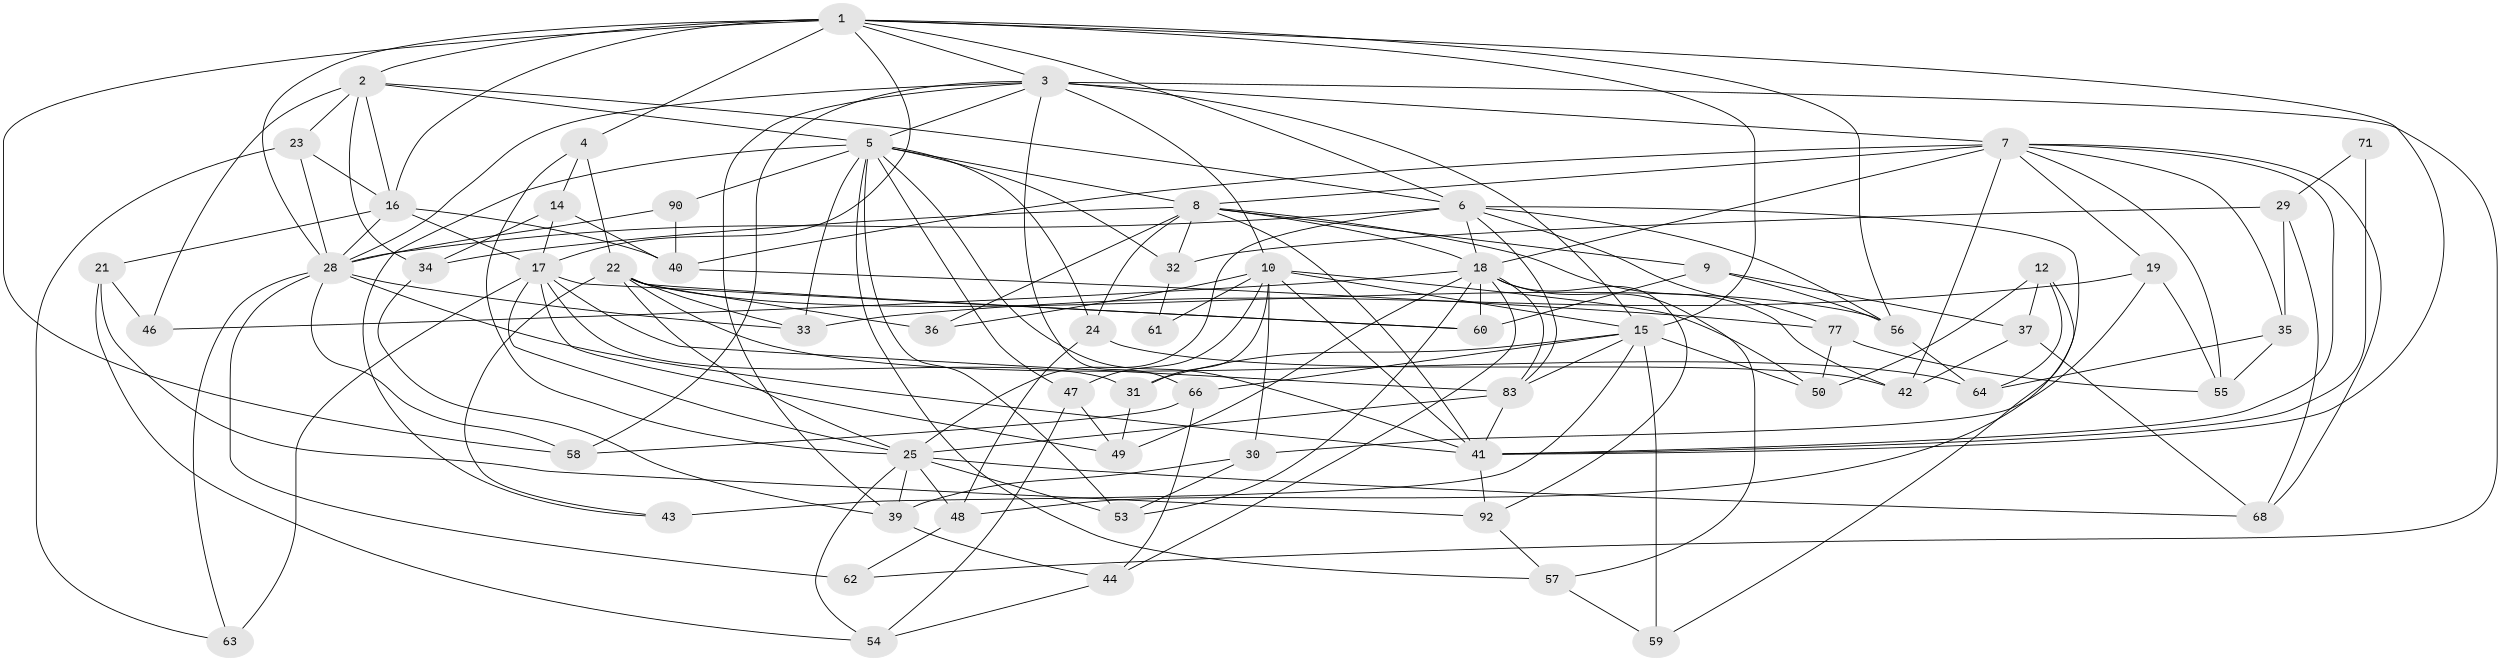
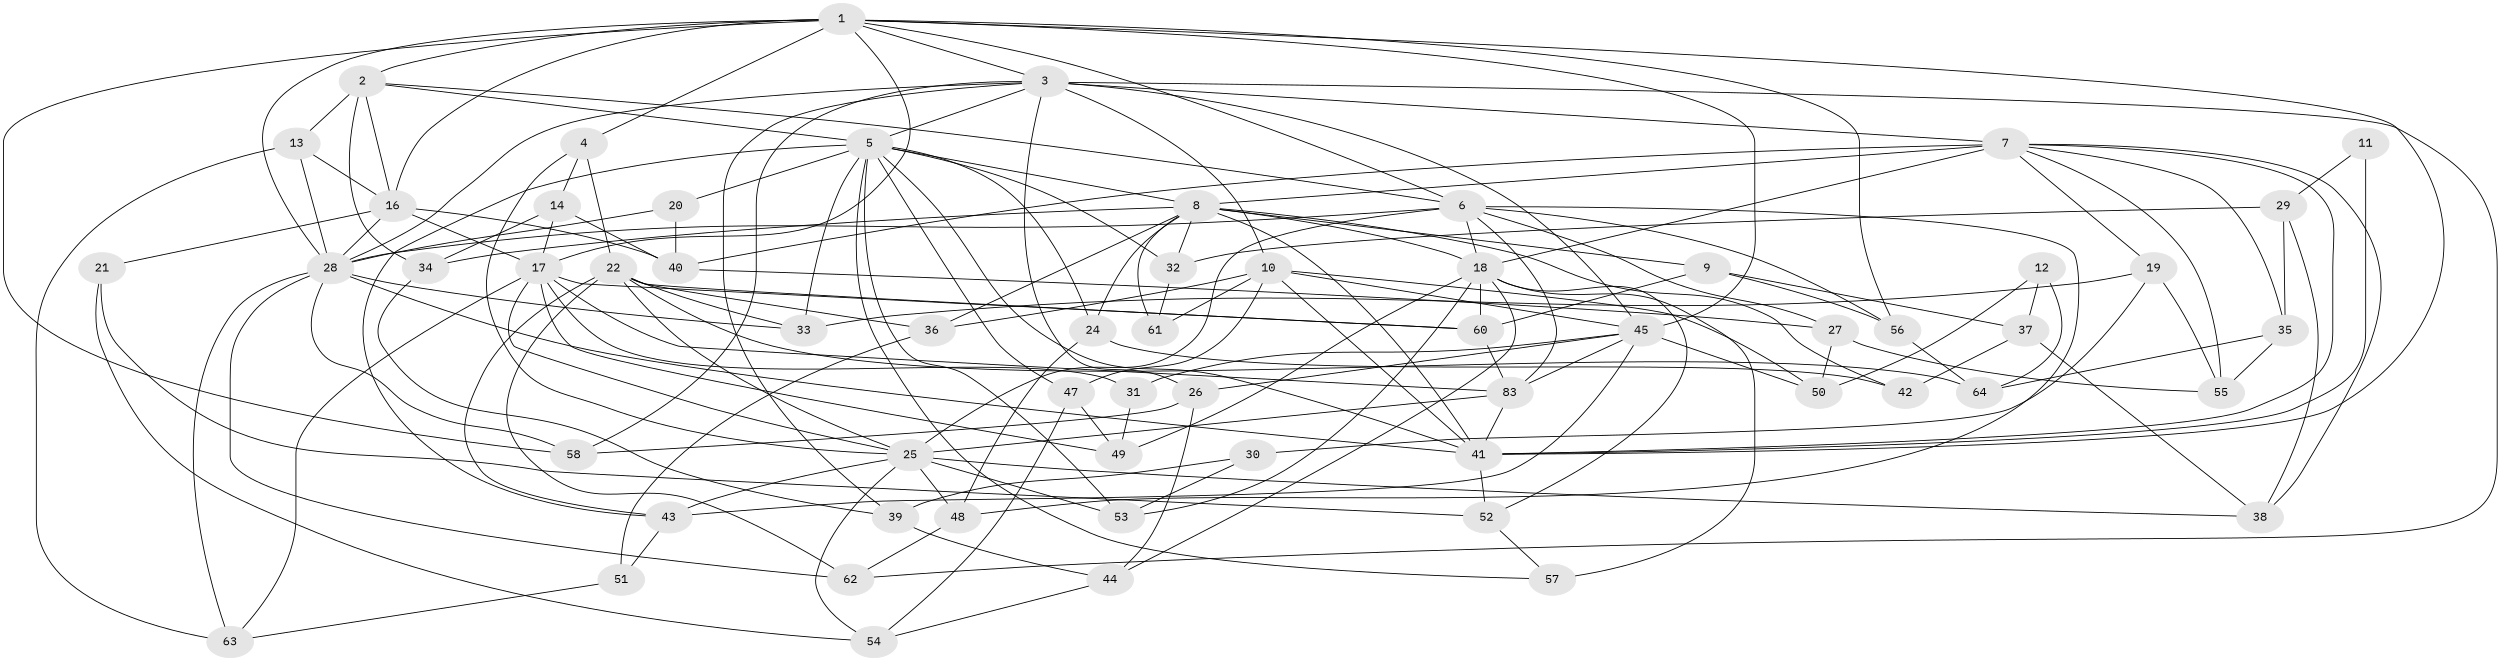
(297, 144) -> (297, 144)
(2366, 144) -> (2366, 144)
(676, 206) -> (676, 206)
none -> (1140, 259)
(1960, 270) -> none
(1256, 299) -> (576, 489)
(1542, 322) -> (1495, 362)
(150, 331) -> none
(1641, 331) -> (1641, 331)
(1835, 331) -> (1835, 331)
(1267, 350) -> none
(1240, 353) -> none
(1196, 393) -> (1196, 393)
(904, 484) -> (792, 479)
(1487, 517) -> (1487, 517)
(2260, 517) -> (2260, 517)
none -> (621, 580)
(1656, 642) -> none
